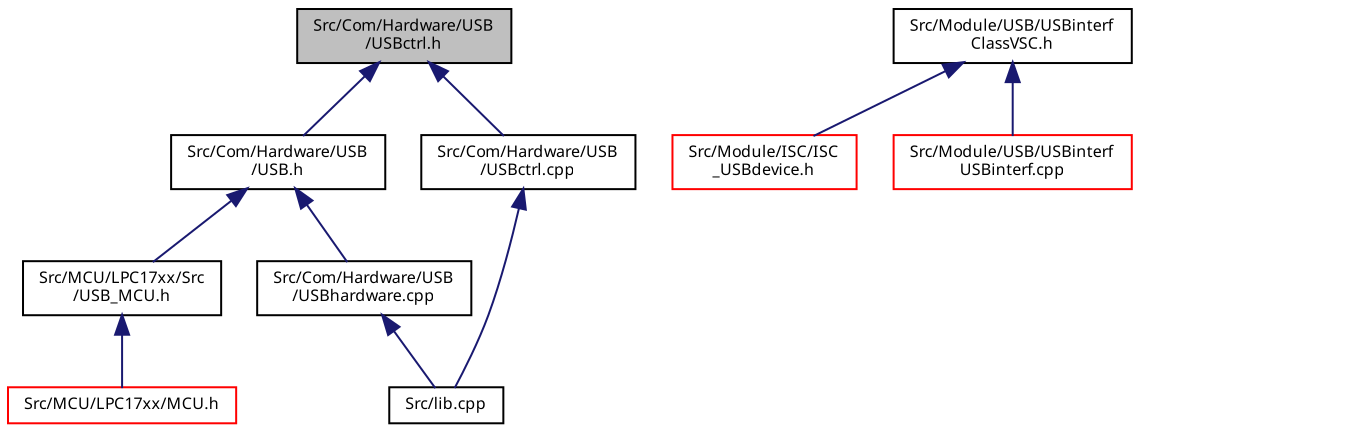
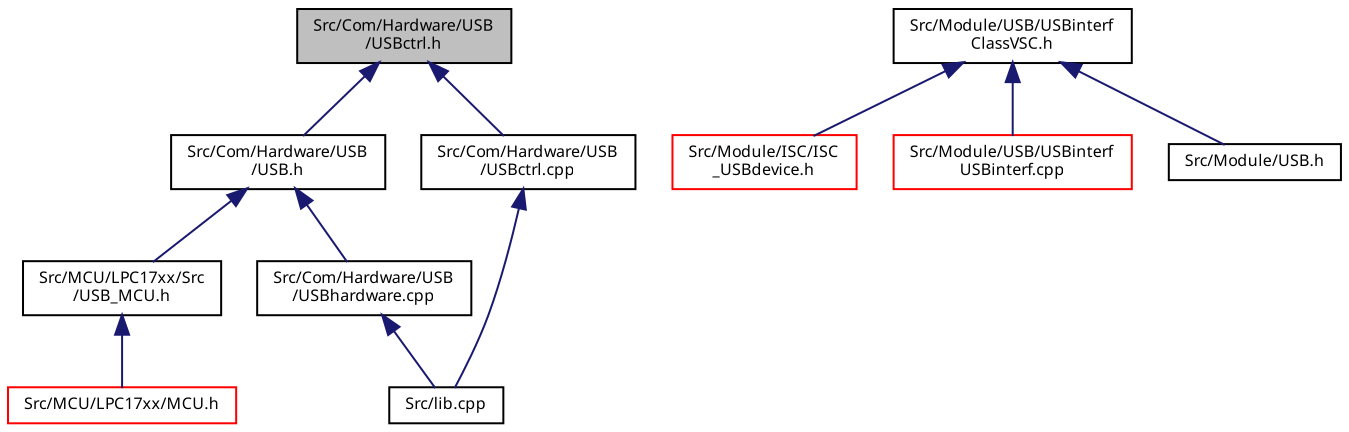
none -> (1255, 162)
